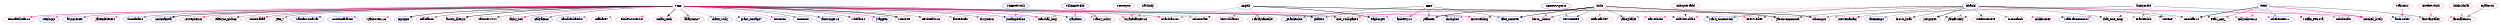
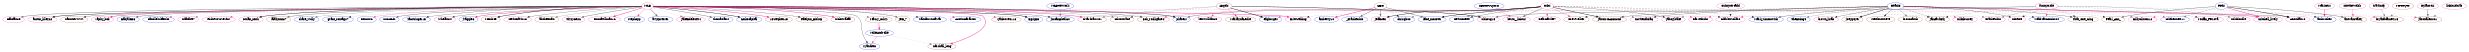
(1088, 12) -> (879, 25)
